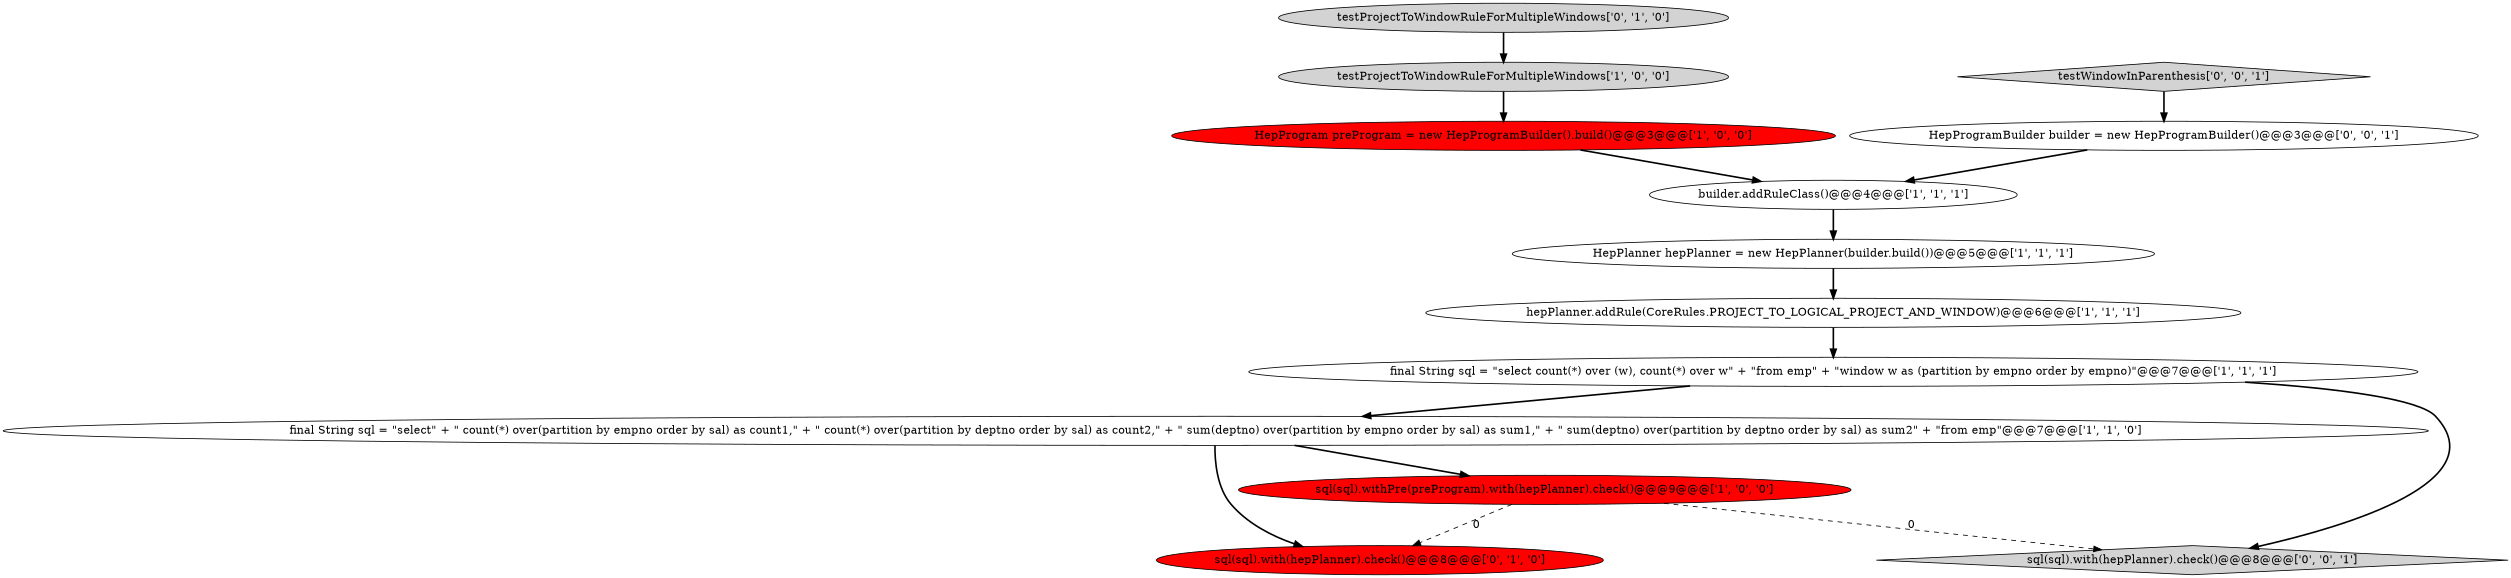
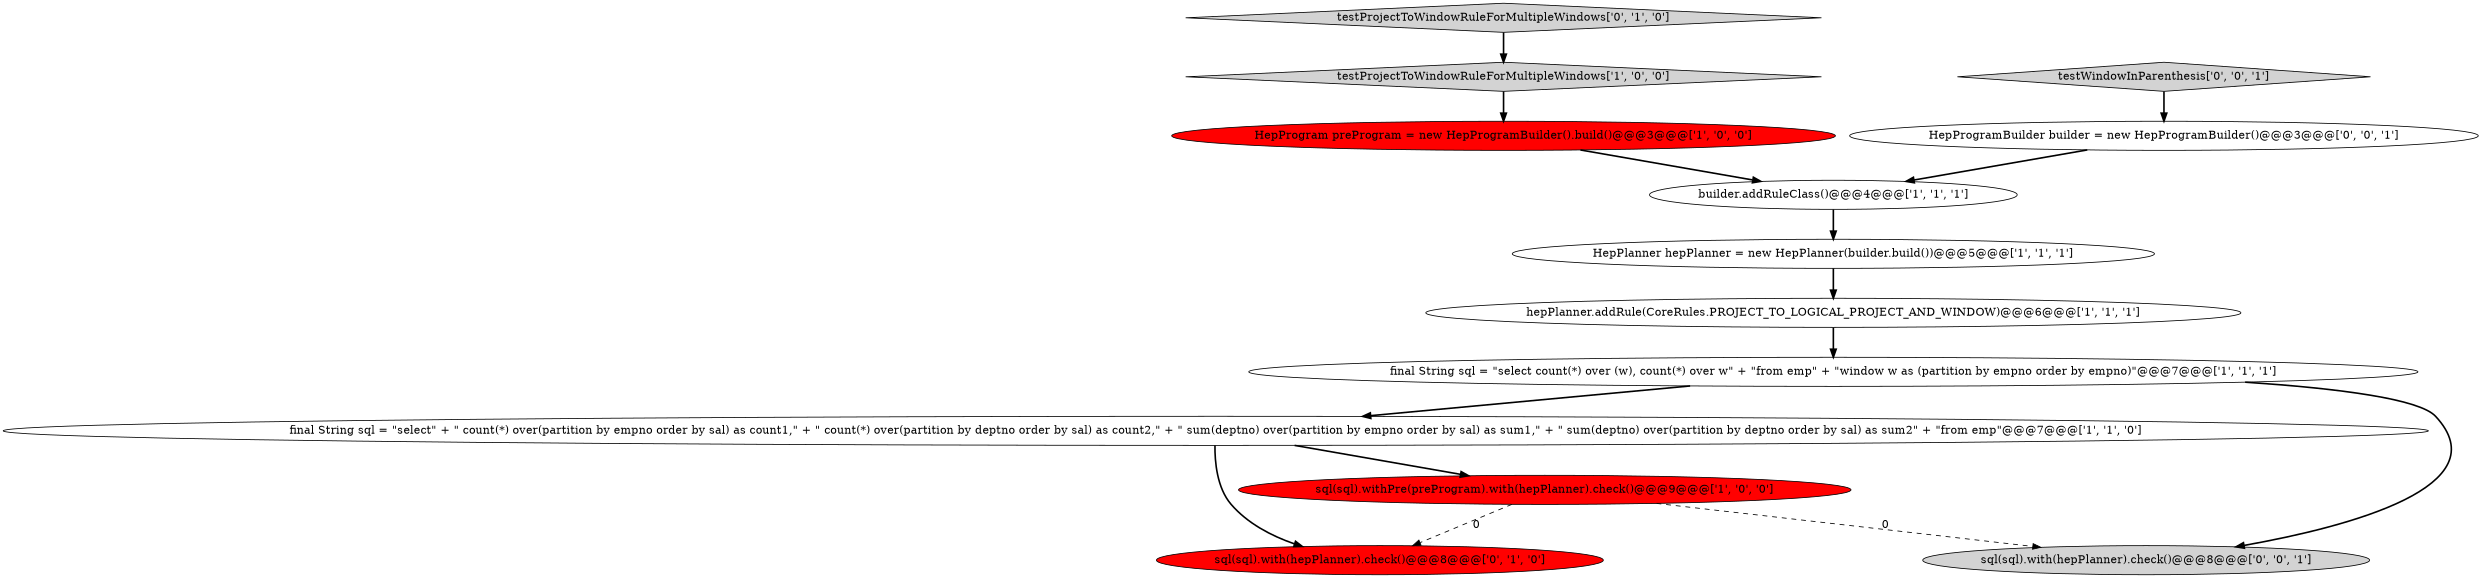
(1504, 18) -> (1504, 18)
(1504, 77) -> (1504, 77)
(2192, 560) -> (2146, 560)
